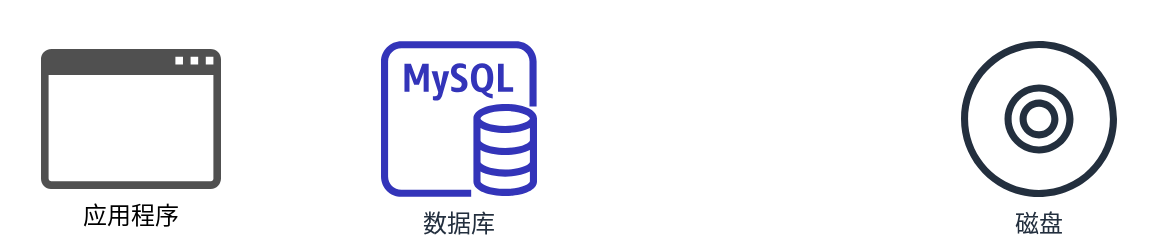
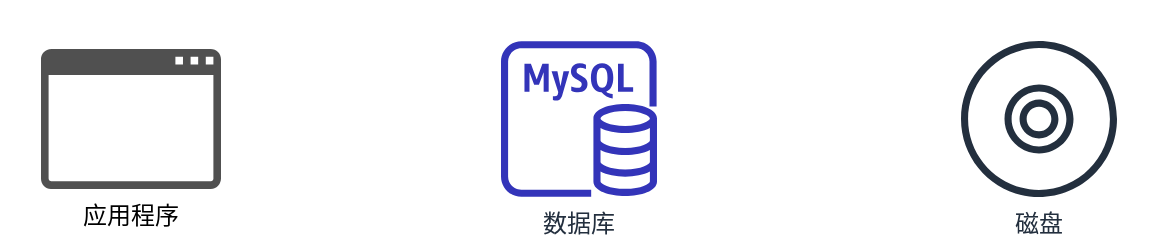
(459, 119) -> (579, 119)
